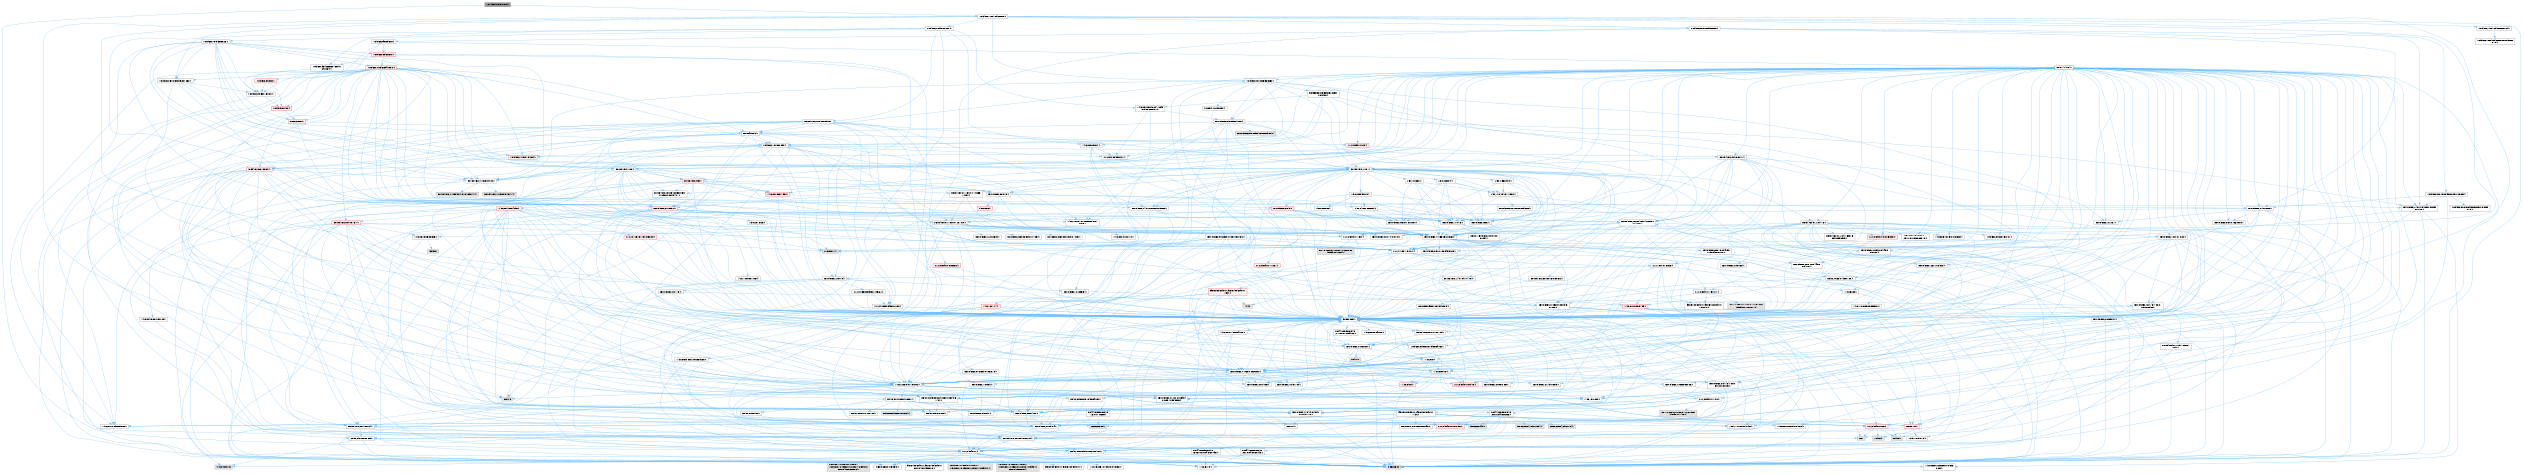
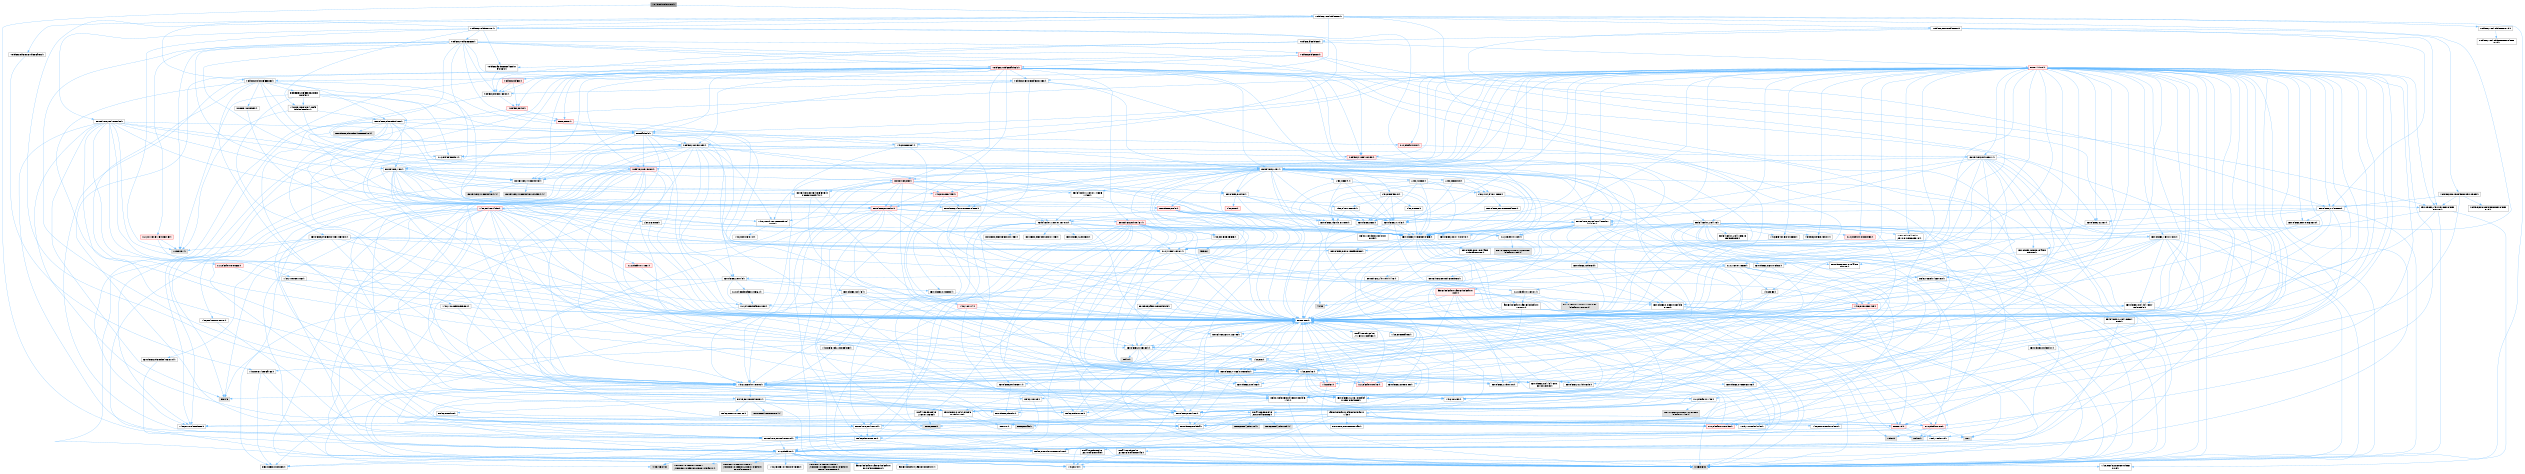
(1323, 339) -> (44, 273)
(982, 385) -> (1011, 385)
(1086, 399) -> (1032, 399)
